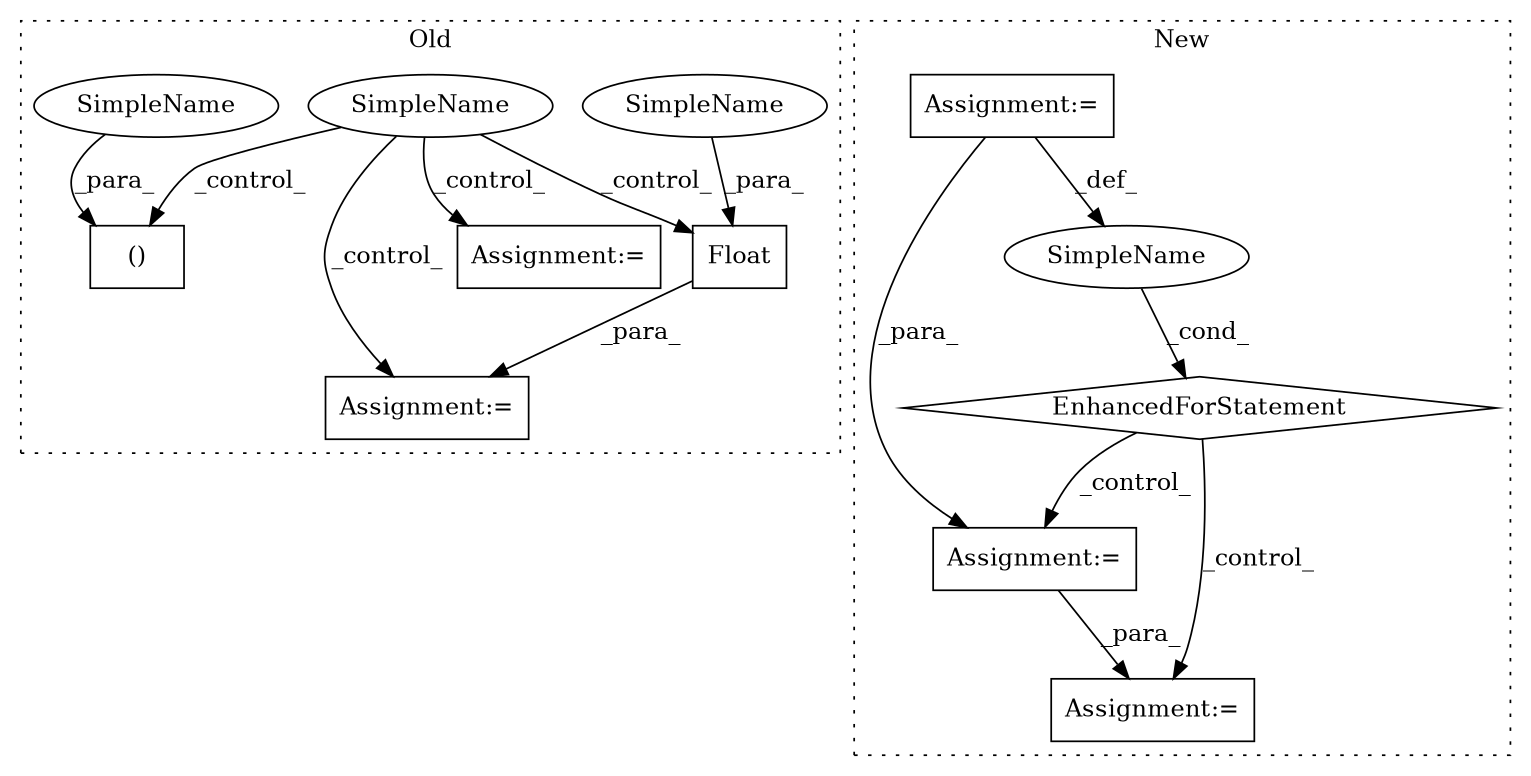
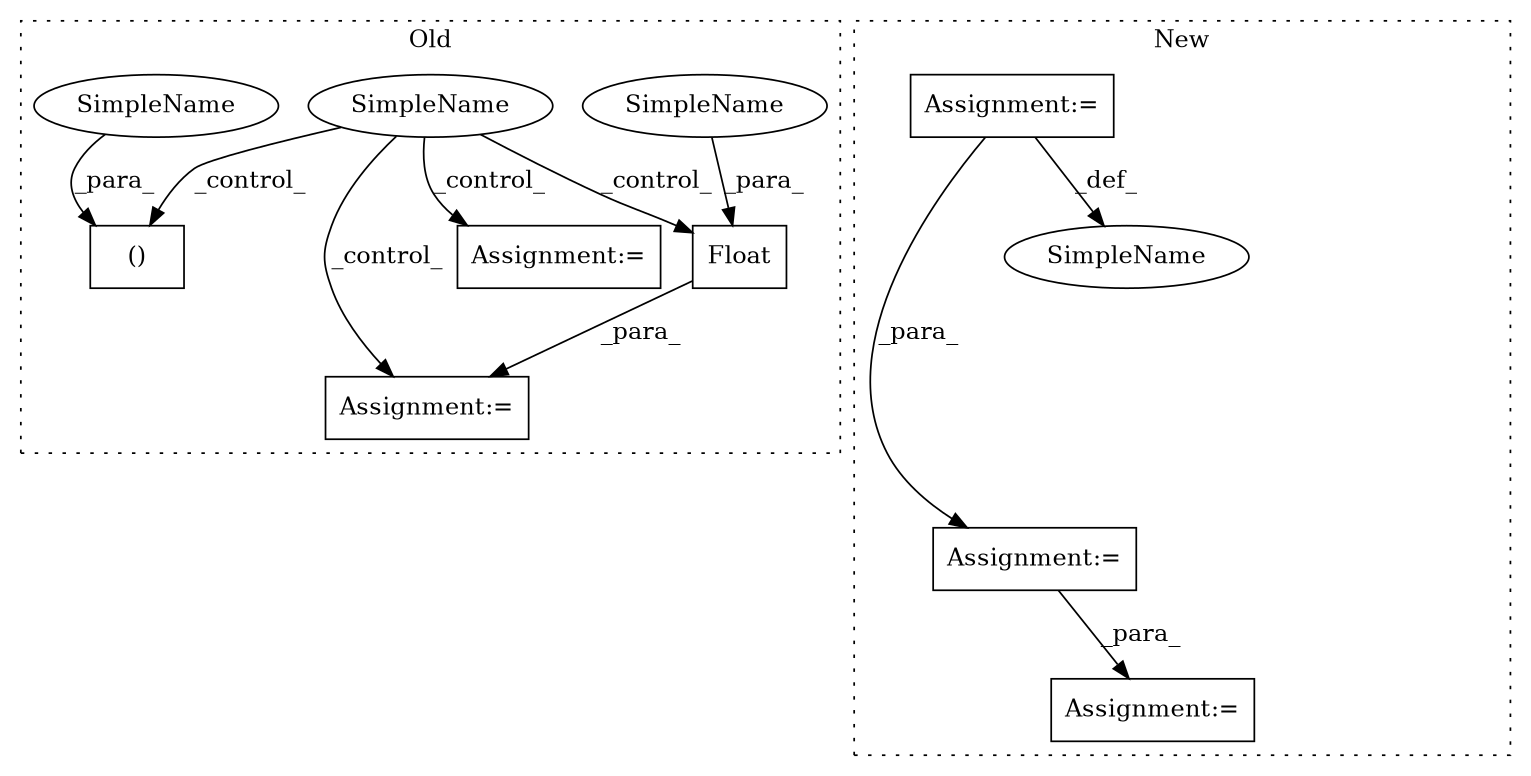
(1200, 408) -> none
